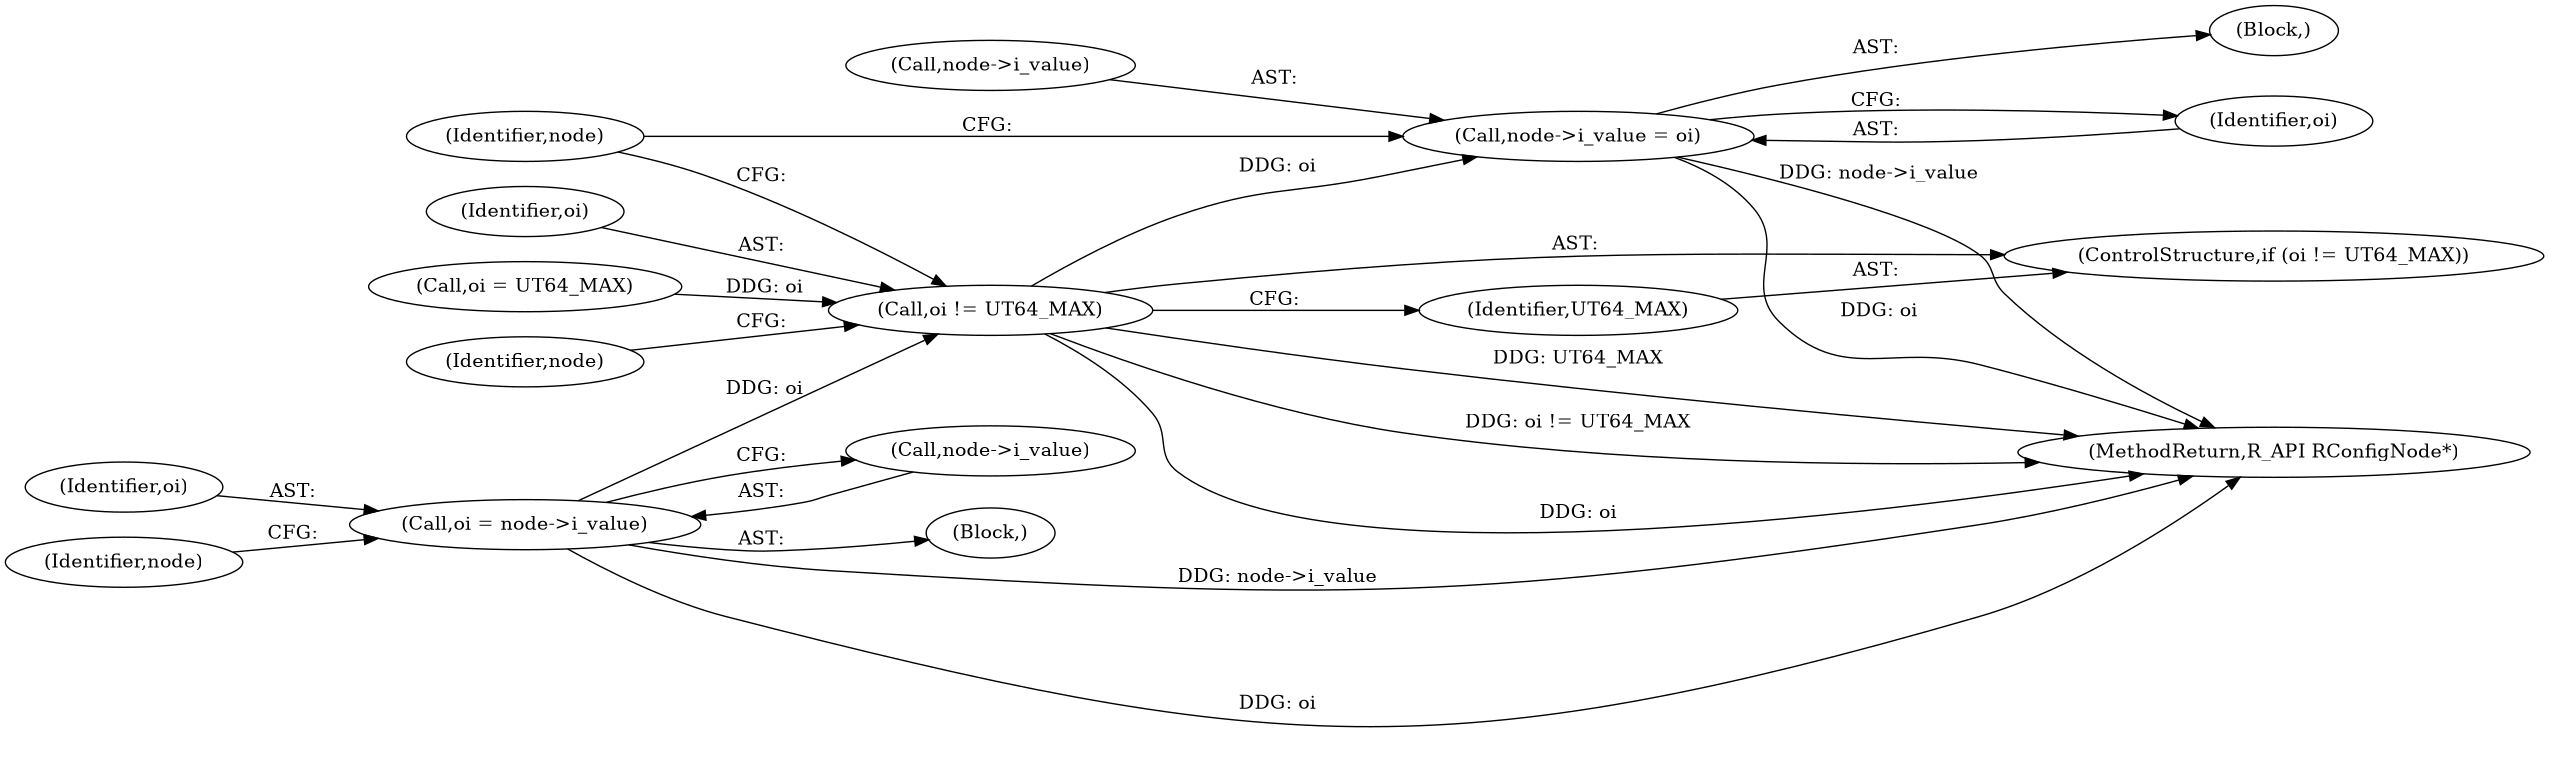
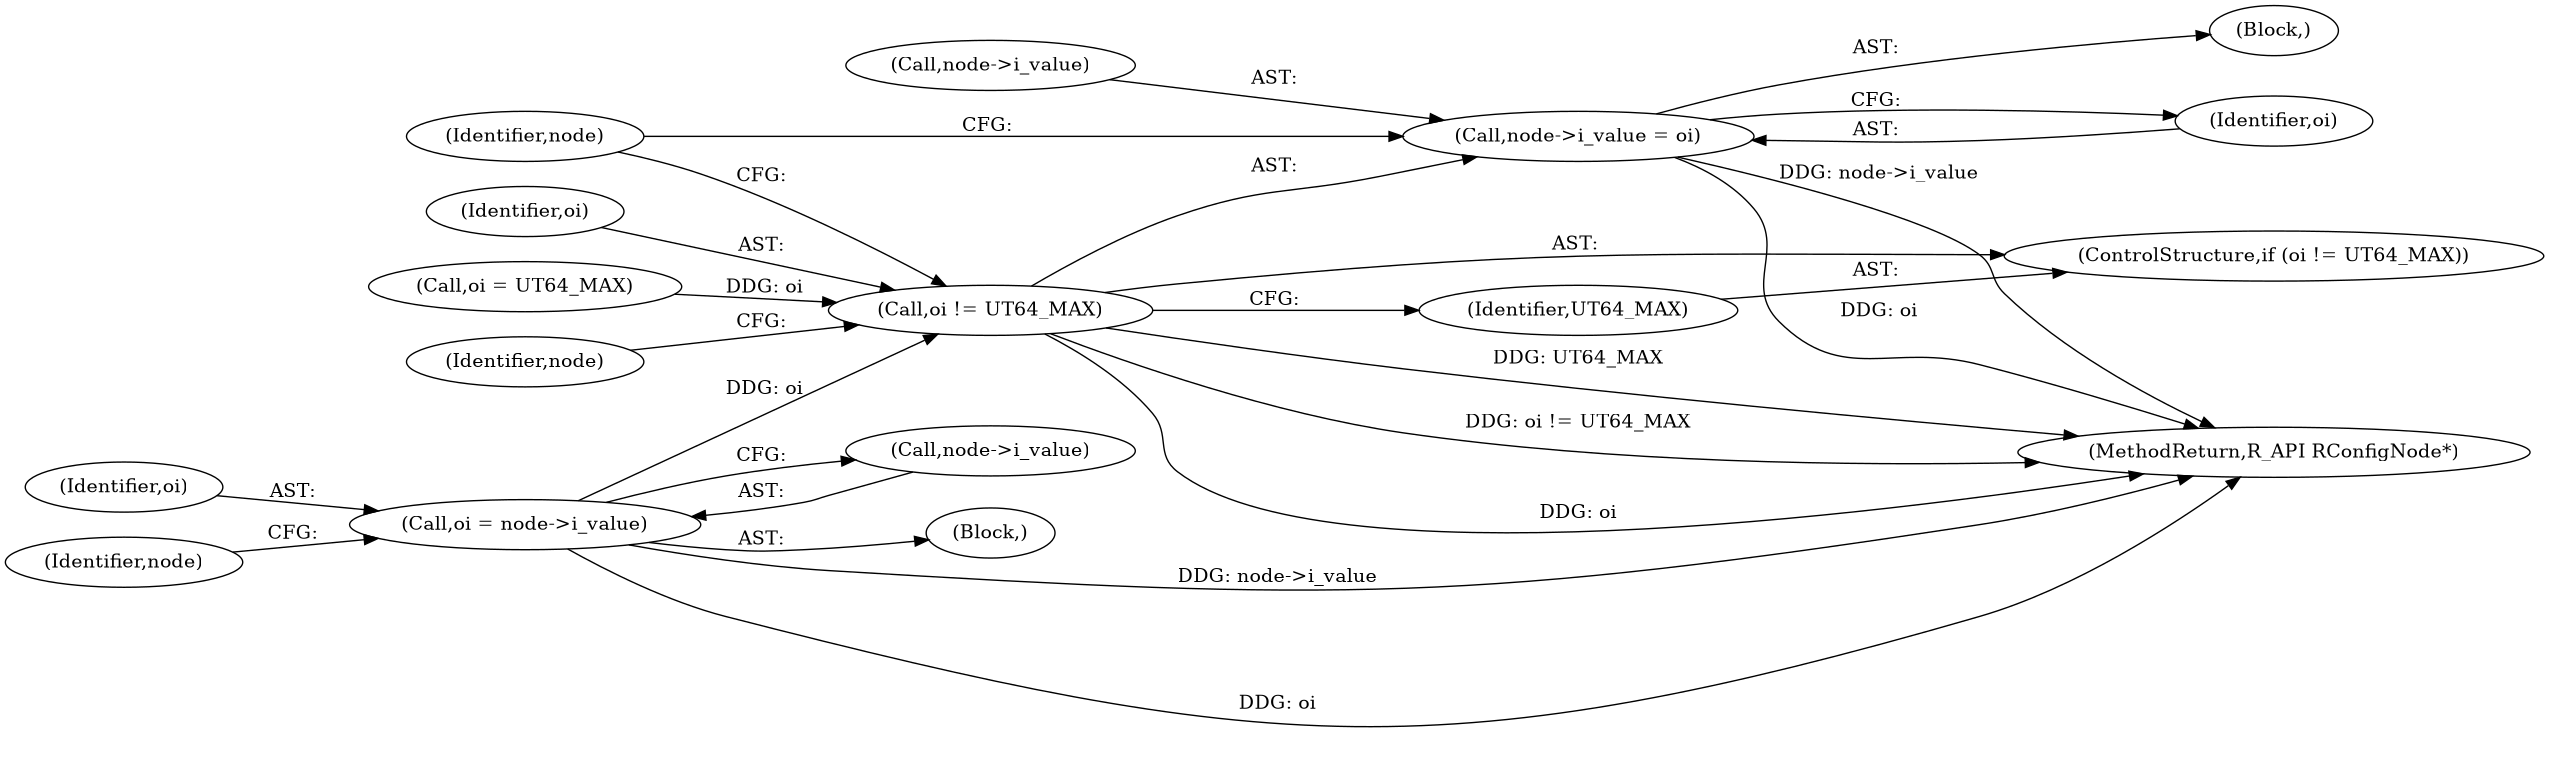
(1278, 166) -> (1278, 166)
